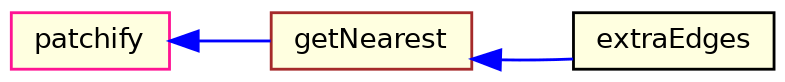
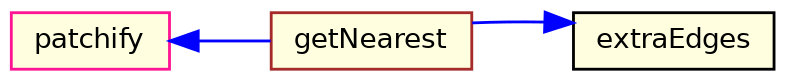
(537, 60) -> (508, 22)
